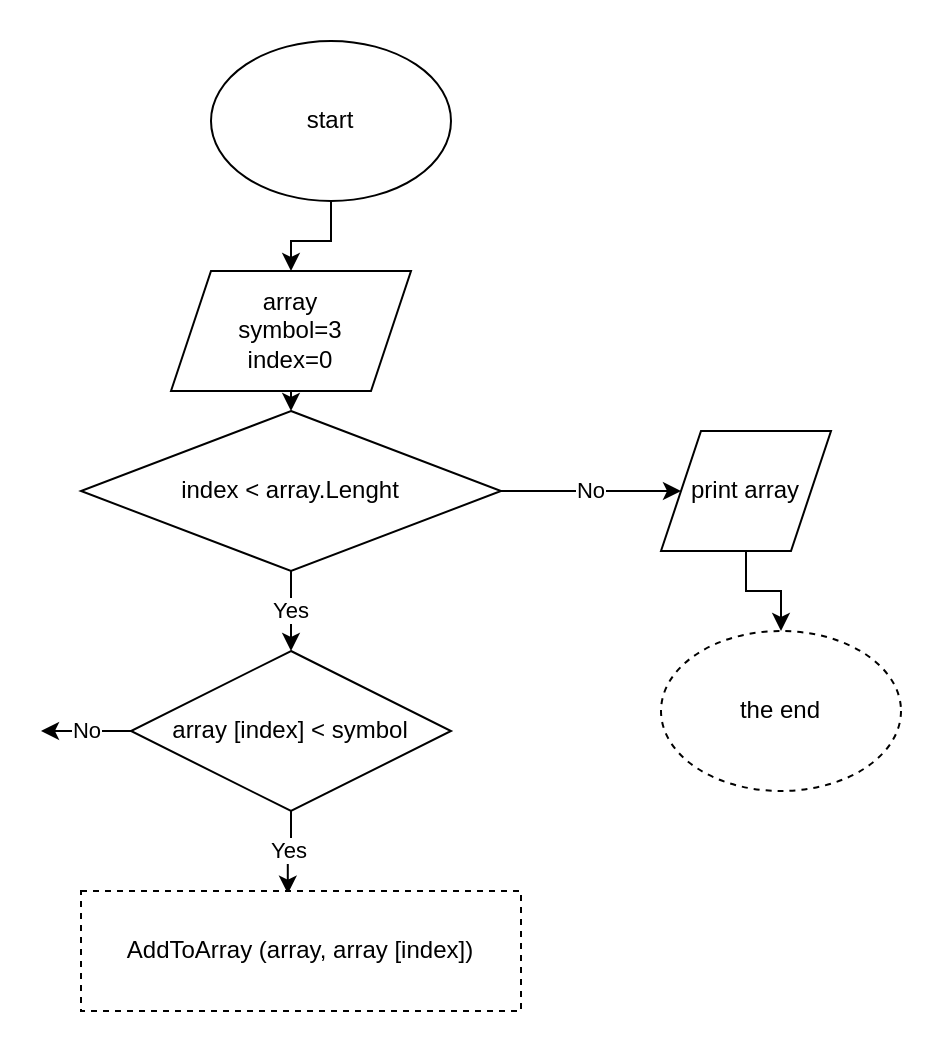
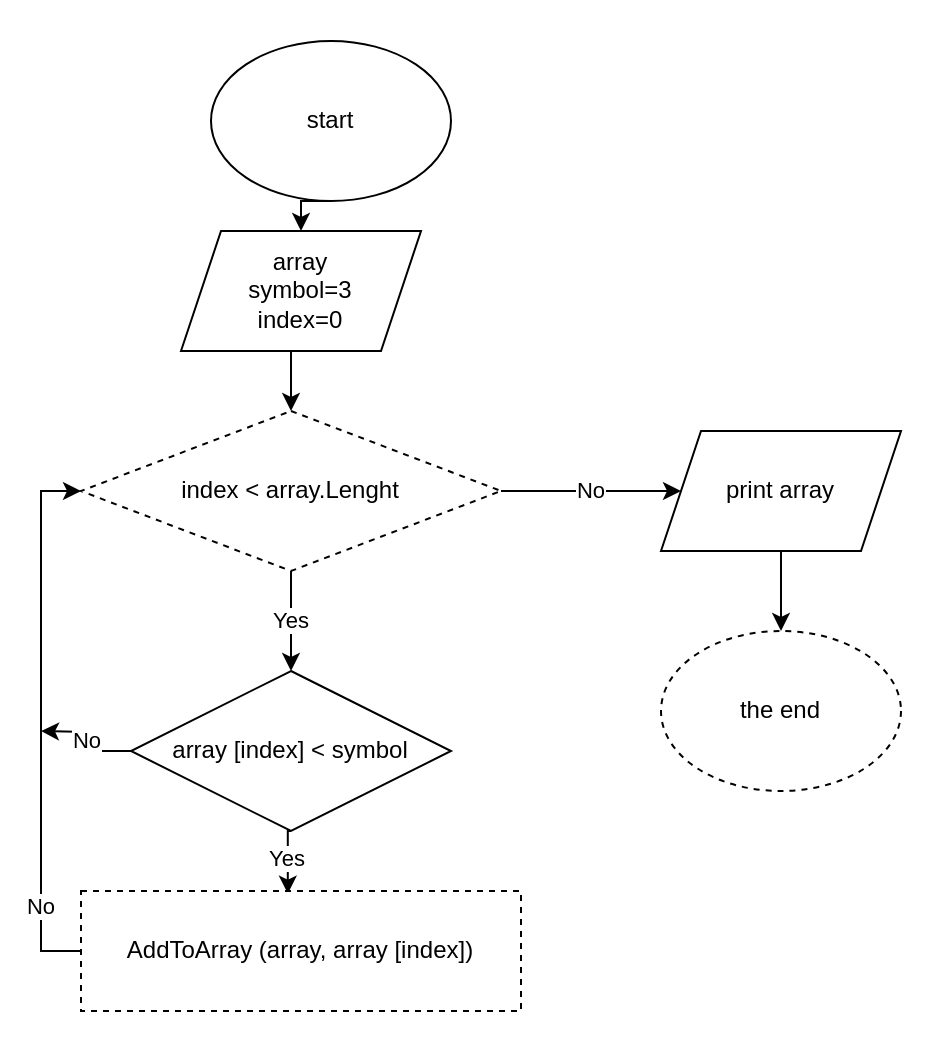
(291, 331) -> (301, 291)
(291, 491) -> (291, 491)
(746, 491) -> (781, 491)
none -> (41, 728)
(291, 731) -> (291, 751)
